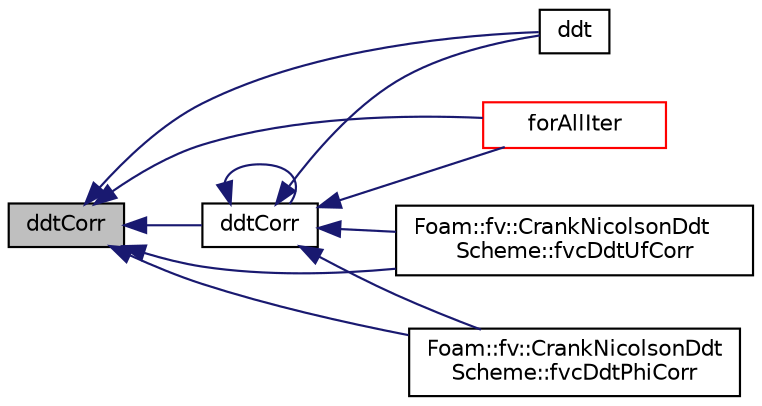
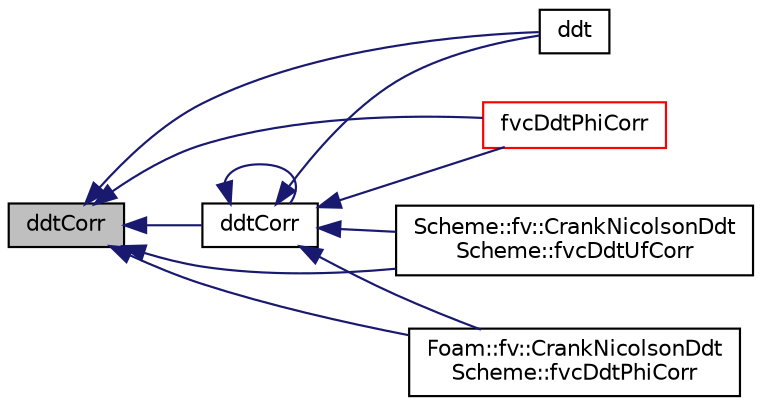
(575, 125) -> (575, 125)
(575, 240) -> (575, 240)
